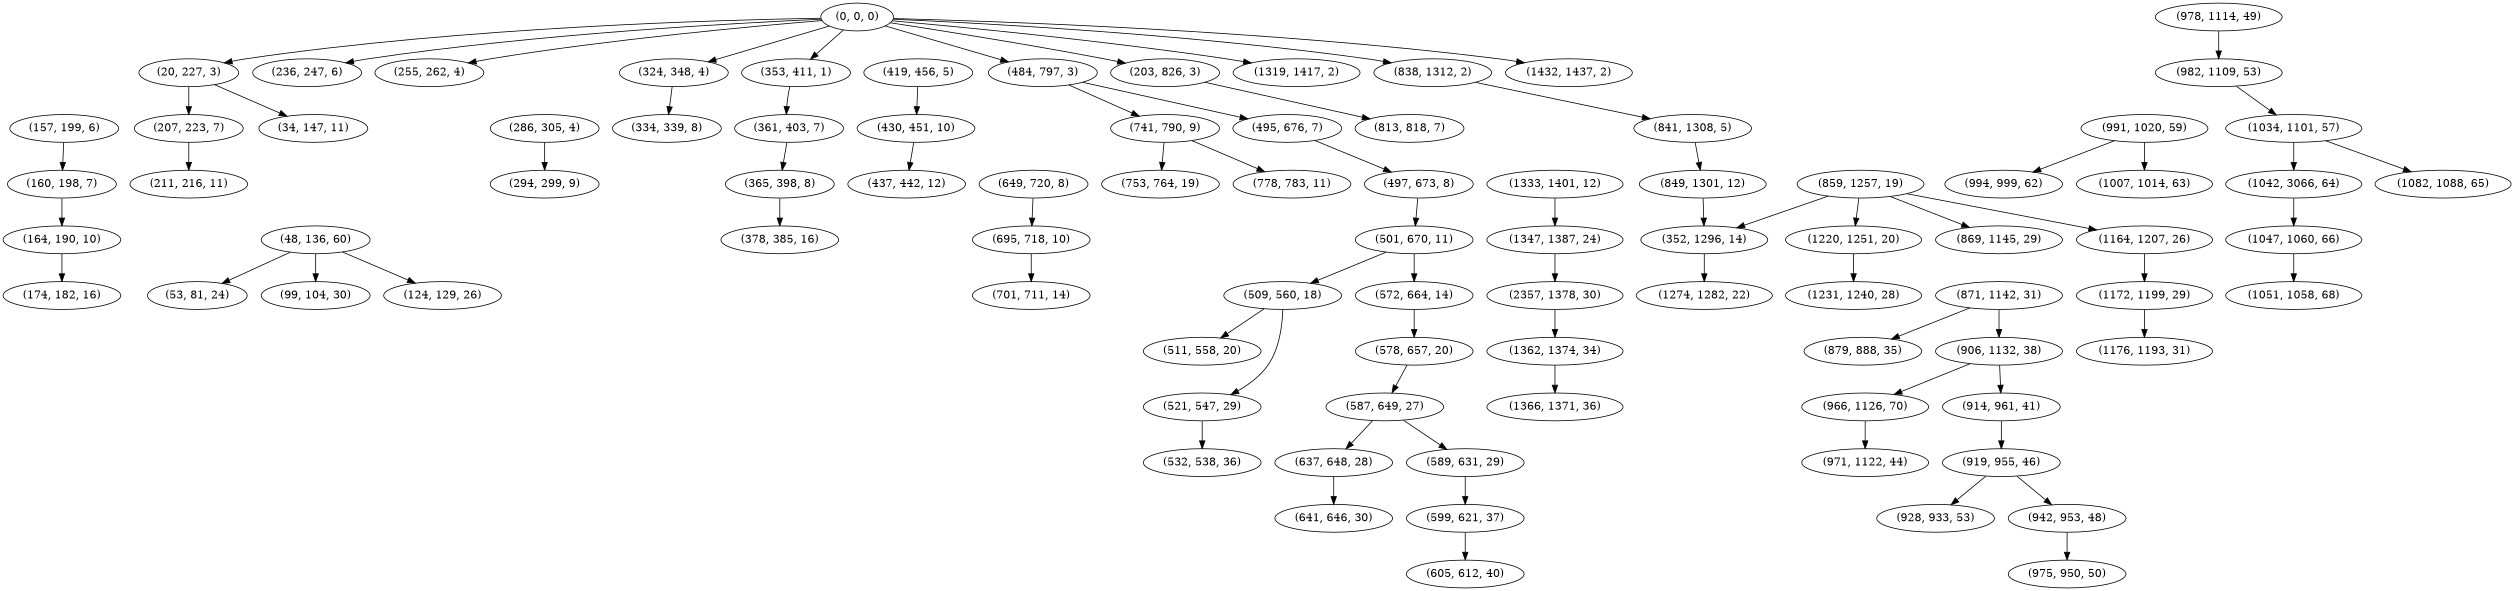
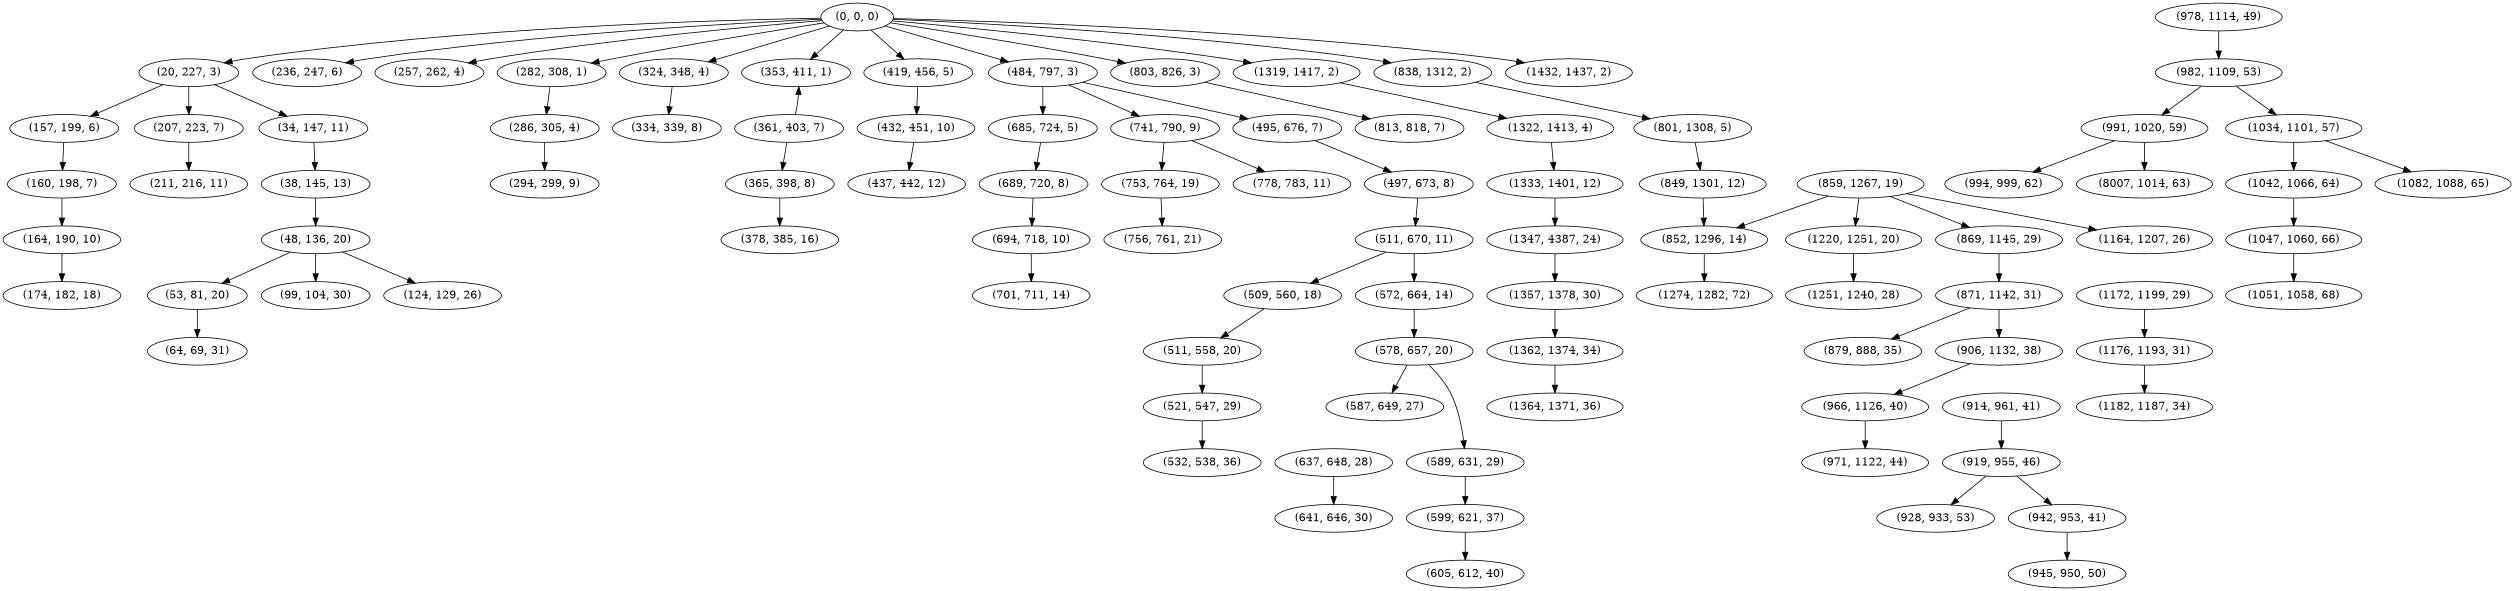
none -> (885, 42)
(429, 73) -> (429, 73)
none -> (552, 73)
(1165, 73) -> (1165, 73)
(788, 96) -> (797, 105)
none -> (2185, 98)
none -> (130, 99)
(916, 128) -> (916, 128)
none -> (1043, 128)
none -> (1550, 128)
(1693, 128) -> (1693, 128)
none -> (316, 184)
(1034, 184) -> (1034, 184)
(1861, 184) -> (1861, 184)
(2144, 184) -> (2144, 184)
(2294, 184) -> (2294, 184)
(316, 240) -> (316, 240)
(1031, 240) -> (1031, 240)
none -> (1163, 240)
(1414, 240) -> (1414, 240)
(1555, 240) -> (1555, 240)
(1704, 240) -> (1704, 240)
none -> (1999, 264)
(2144, 264) -> none
(62, 296) -> (62, 296)
(197, 296) -> (197, 296)
(1555, 296) -> (1555, 296)
(1704, 296) -> (1704, 296)
(1854, 296) -> (1854, 296)
none -> (197, 351)
(1273, 357) -> (1202, 375)
(2000, 375) -> none
(1555, 407) -> (1555, 407)
(1865, 407) -> (1865, 407)
none -> (2144, 407)
(1362, 432) -> none
(1422, 433) -> (1453, 400)
(2067, 518) -> (2067, 518)
(2067, 574) -> (2067, 574)
